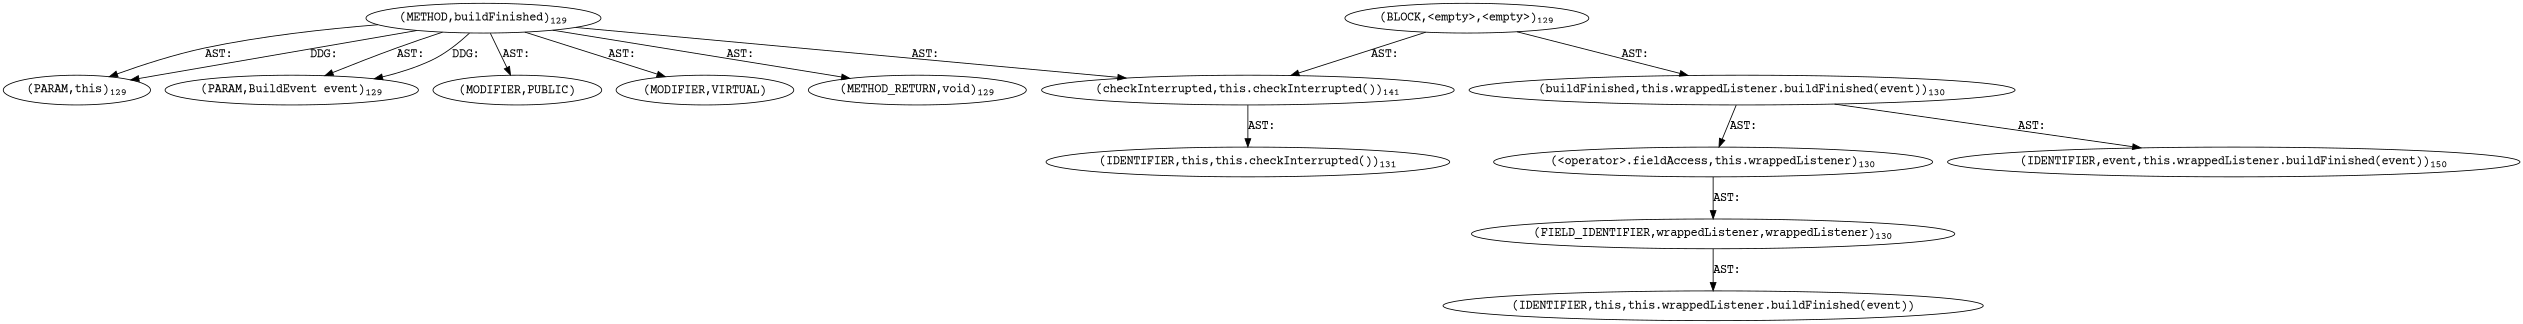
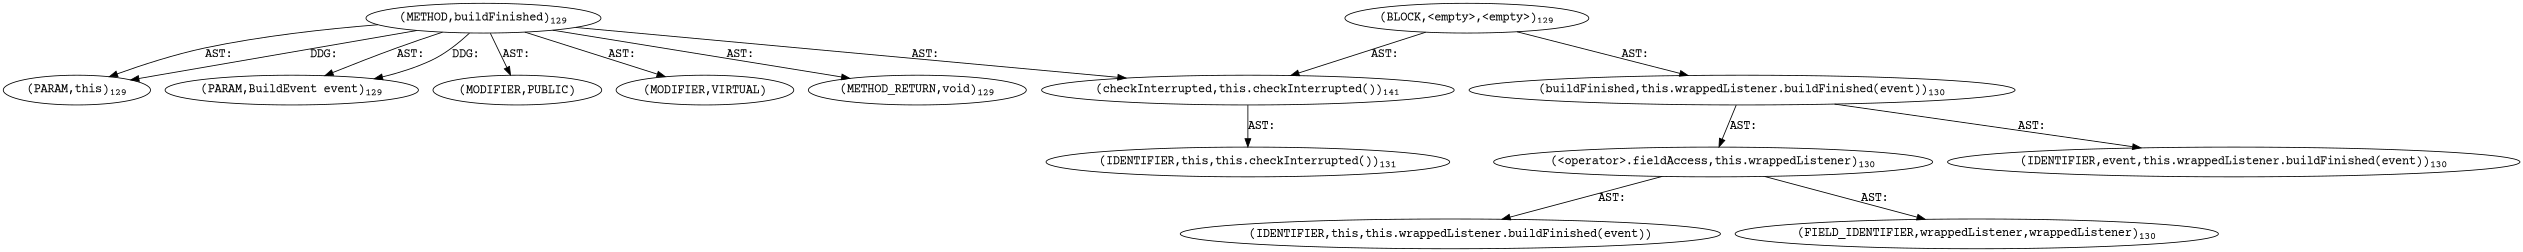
(2439, 161) -> (2439, 161)
(1713, 266) -> (1586, 197)
